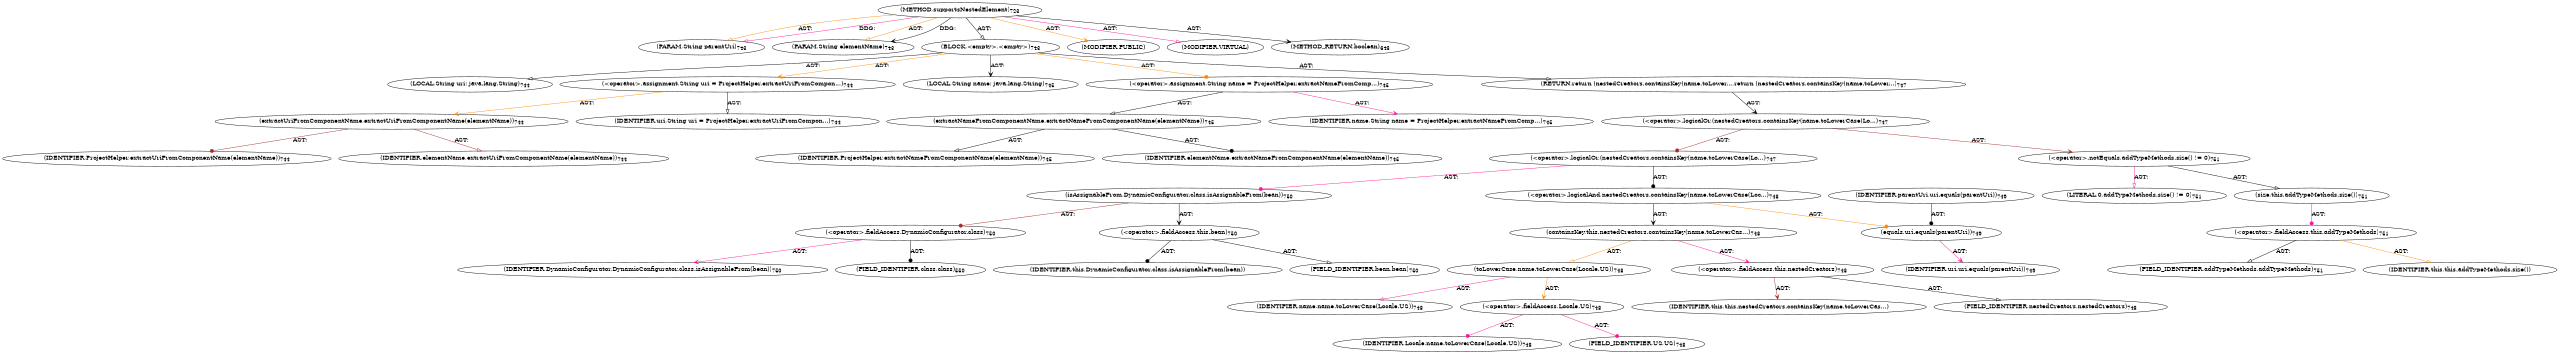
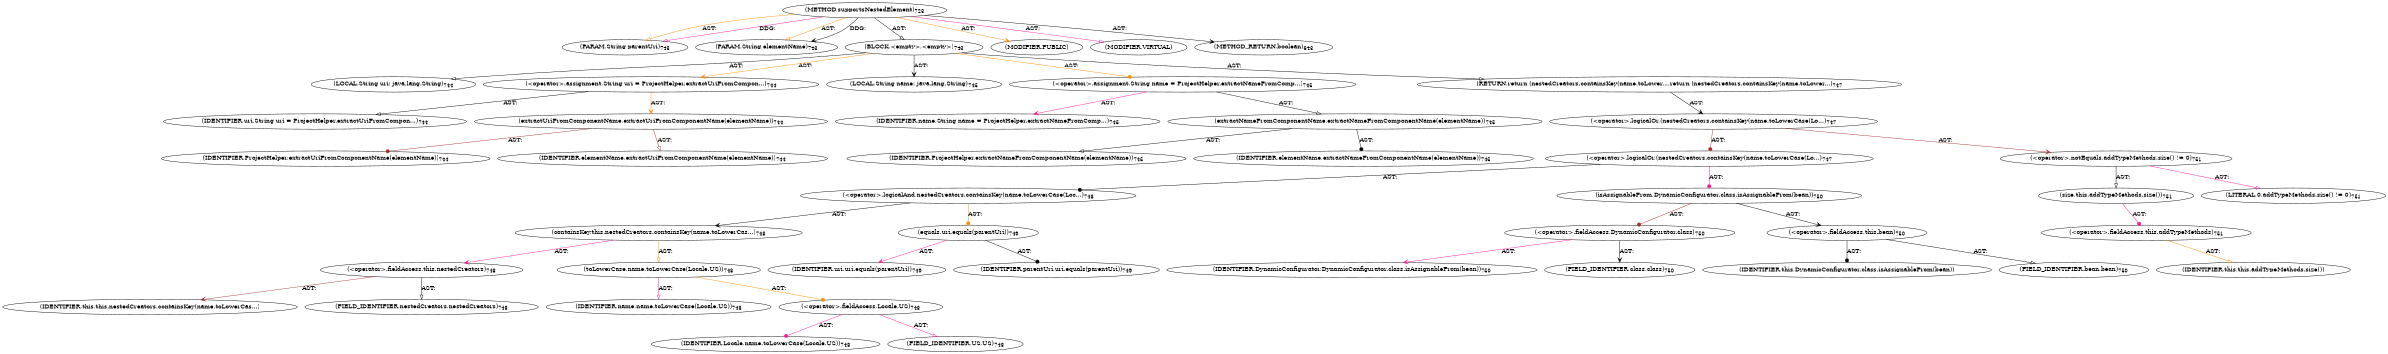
(1931, 213) -> (1011, 251)
(911, 250) -> (1620, 249)
(960, 269) -> (1669, 269)
(2231, 270) -> none
(1546, 286) -> (759, 288)
(1588, 325) -> (906, 325)
